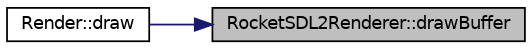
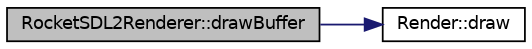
(172, 25) -> (342, 25)
